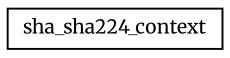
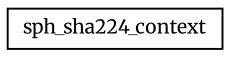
(115, 29) -> (115, 29)
